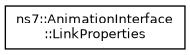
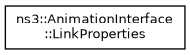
(95, 27) -> (95, 27)
